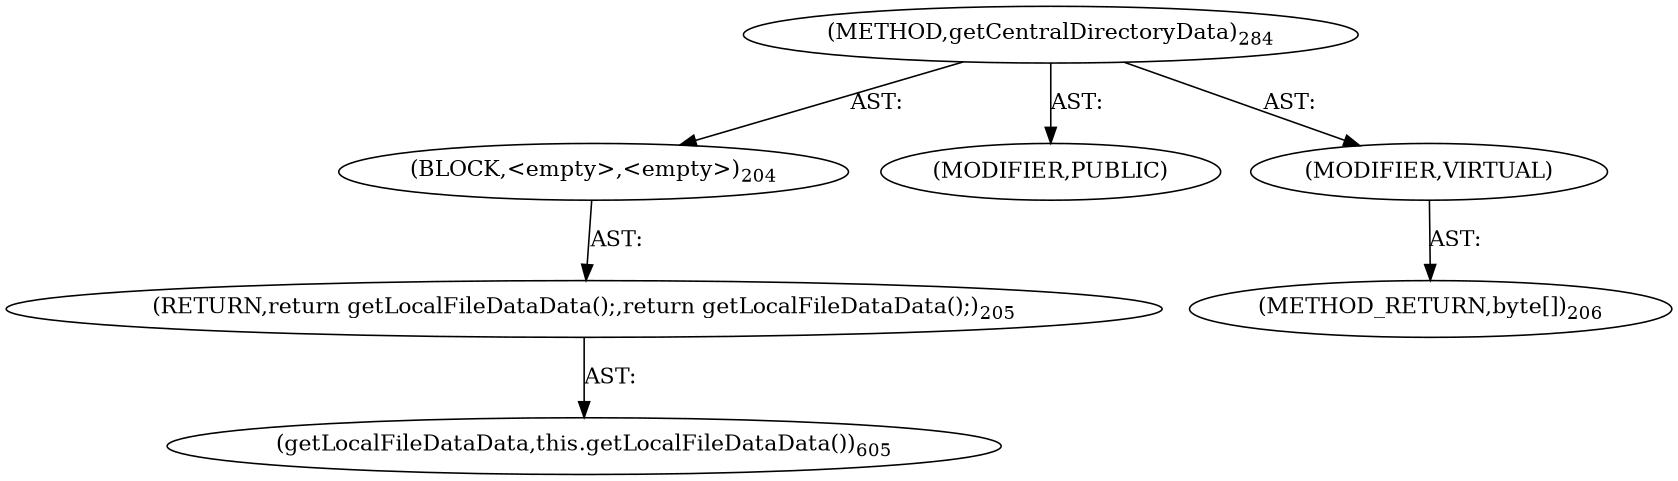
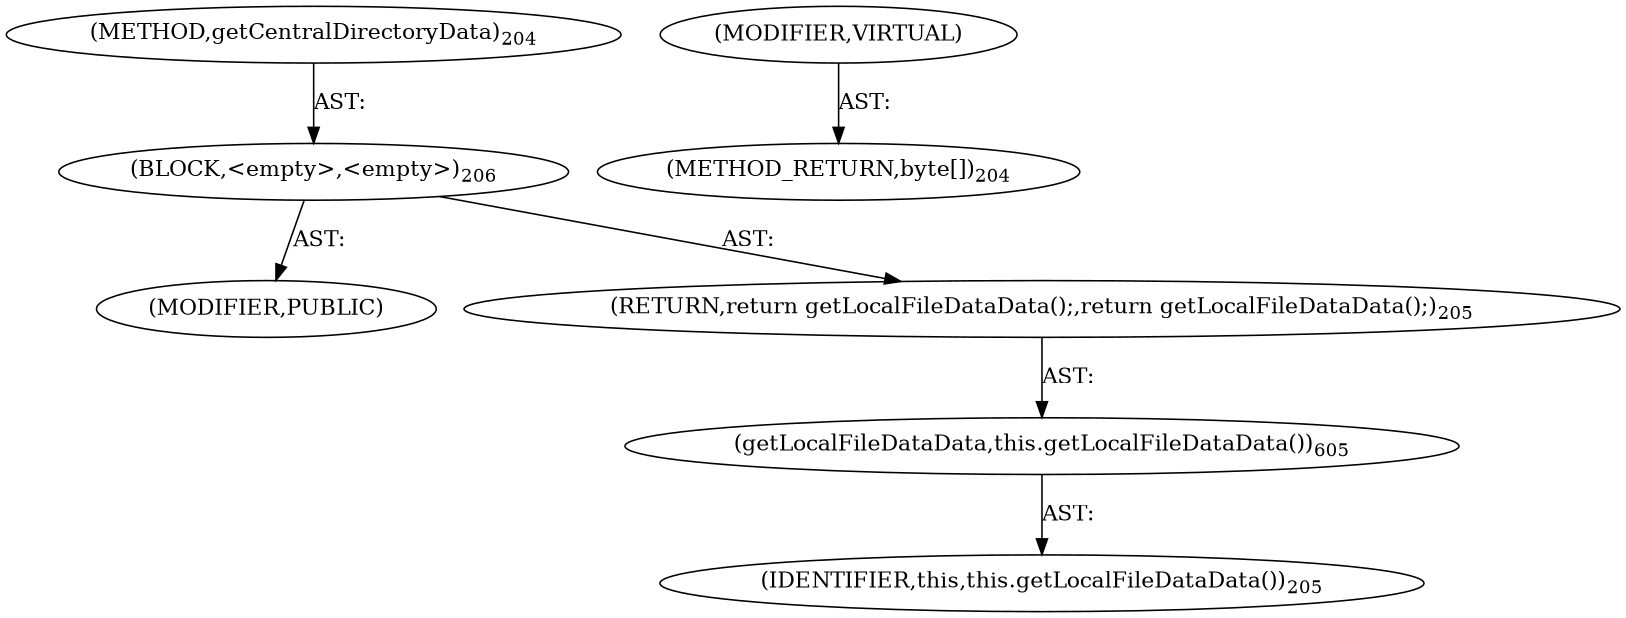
(1256, 32) -> (519, 32)
(1051, 95) -> (293, 233)
(1234, 101) -> none
(759, 169) -> (479, 169)
(1585, 307) -> (993, 169)
none -> (1042, 583)
